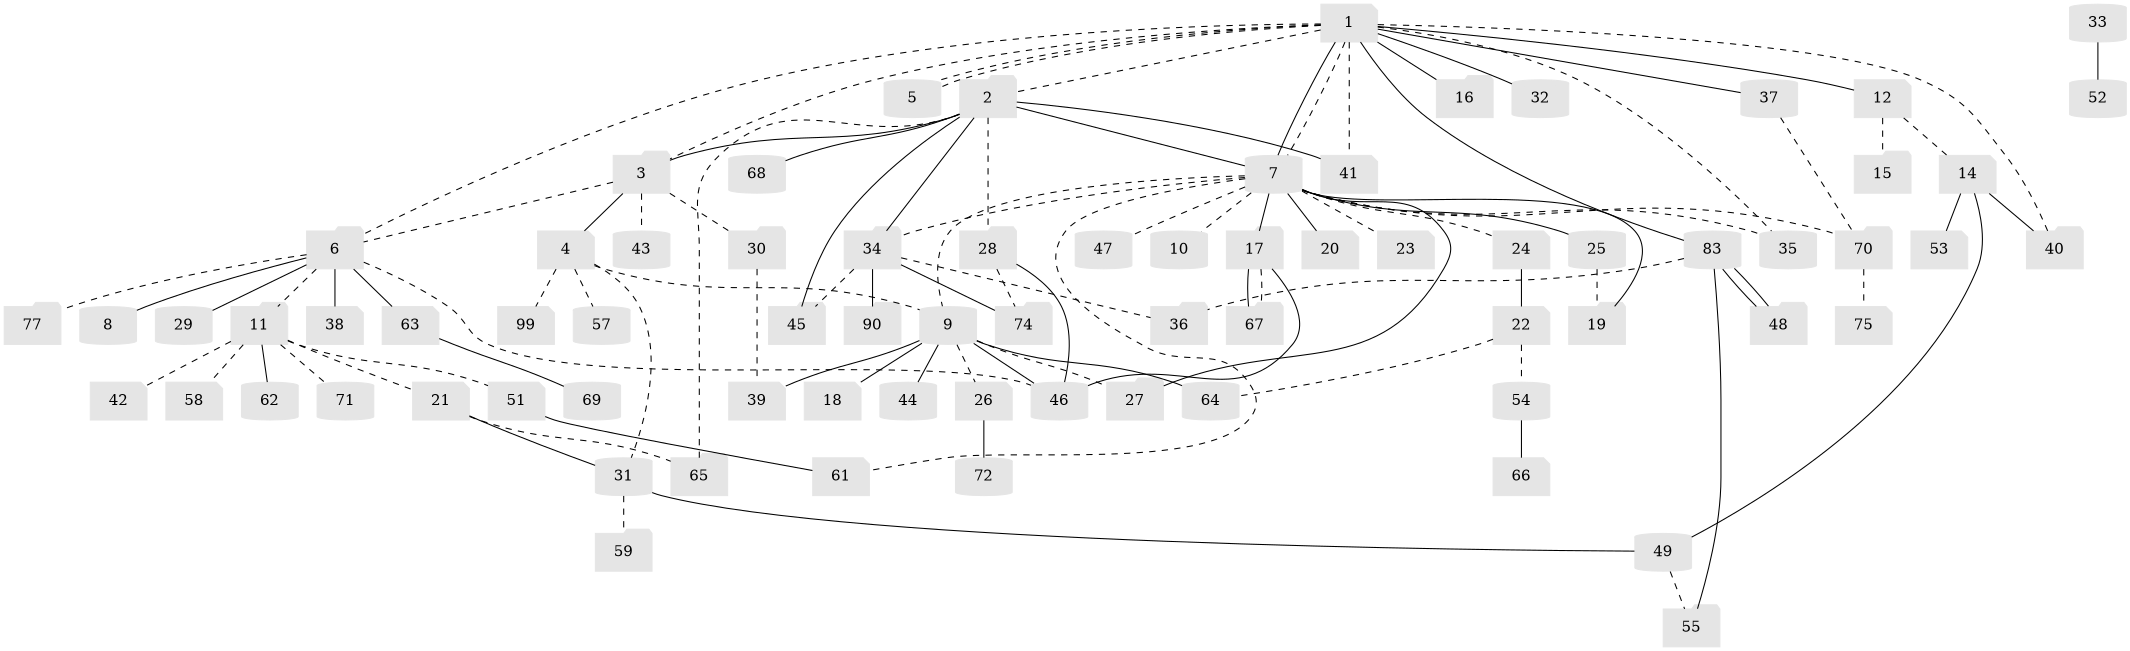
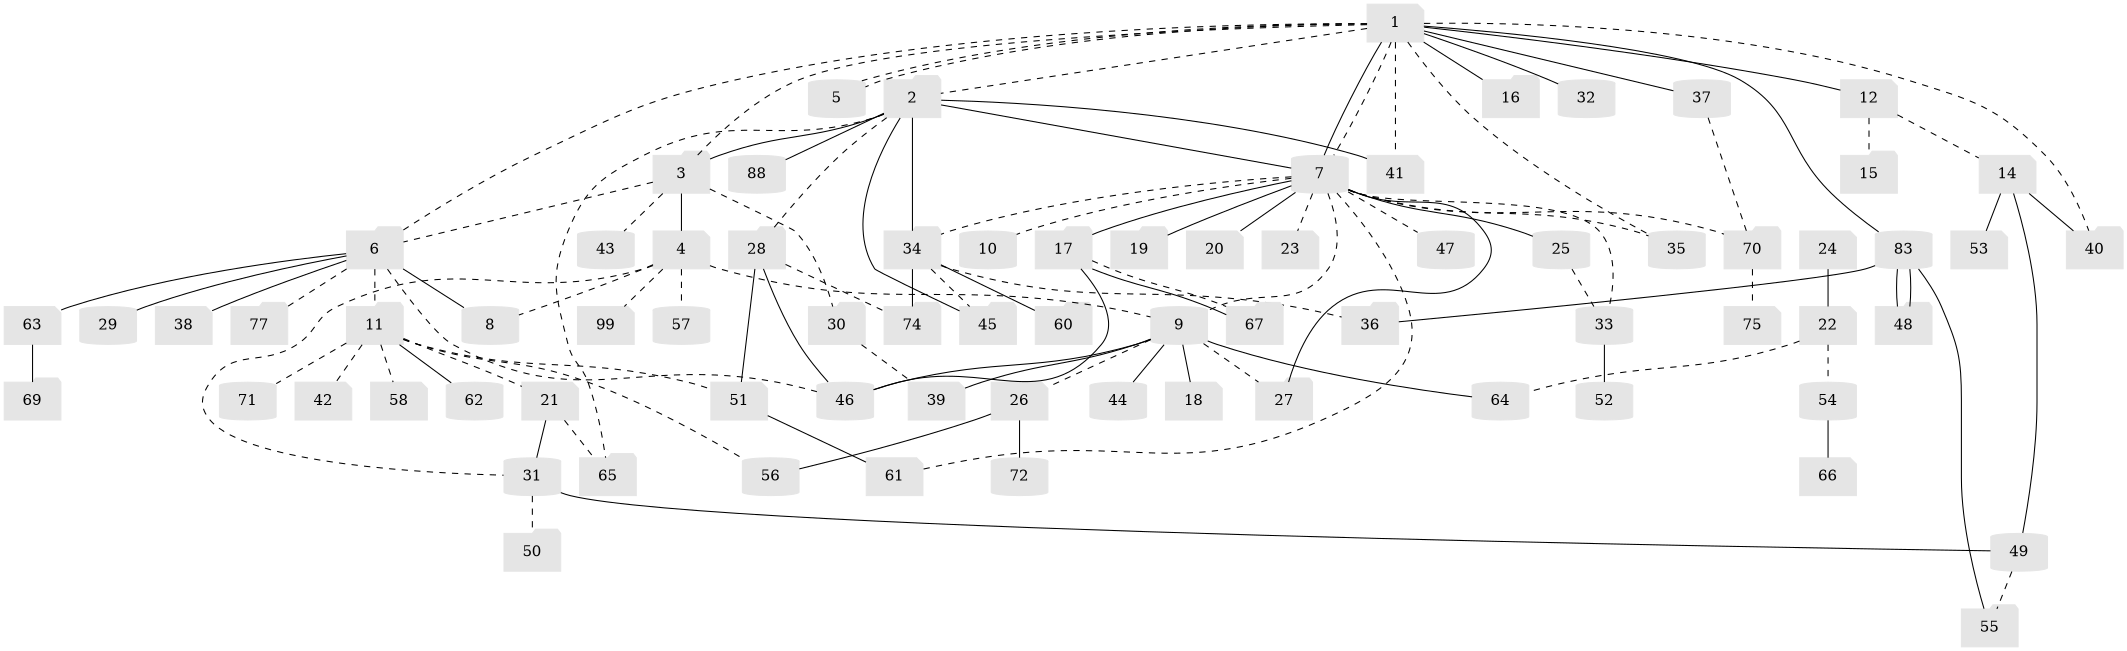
(757, 174) -> (757, 174)
(1446, 222) -> (1515, 205)
(1445, 281) -> (1638, 298)
(1597, 288) -> (1583, 288)
none -> (586, 291)
none -> (748, 325)
(873, 325) -> (1064, 325)
(592, 401) -> (33, 401)
none -> (771, 477)
(624, 552) -> (532, 552)
